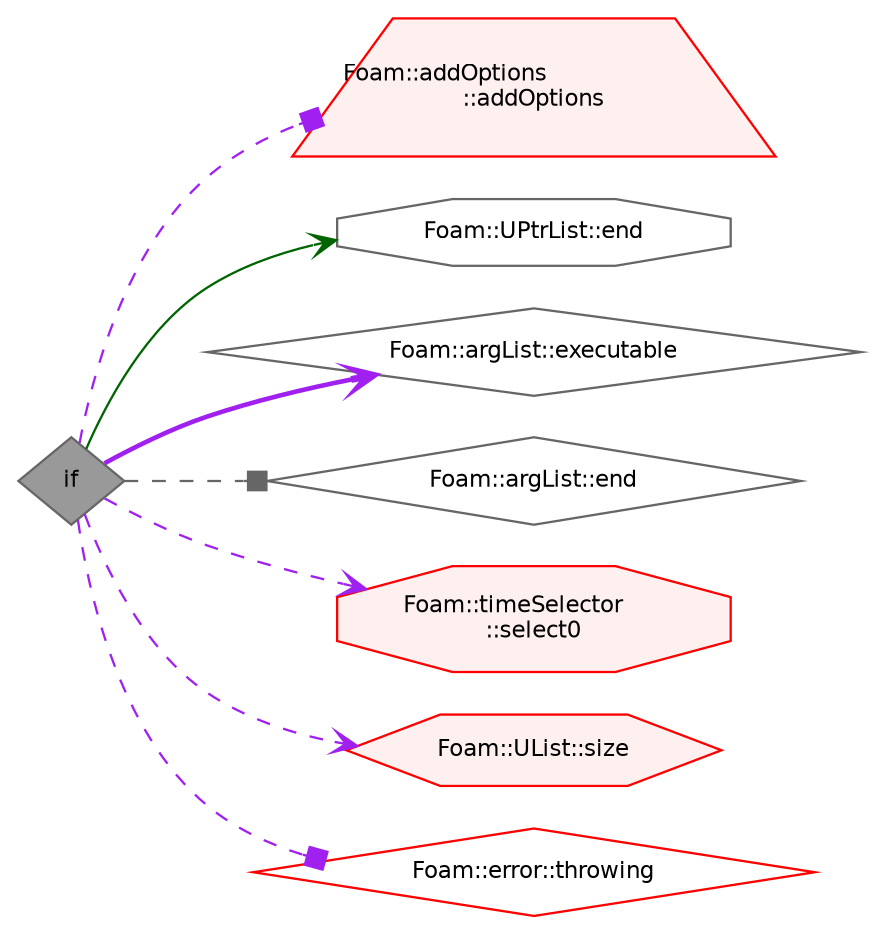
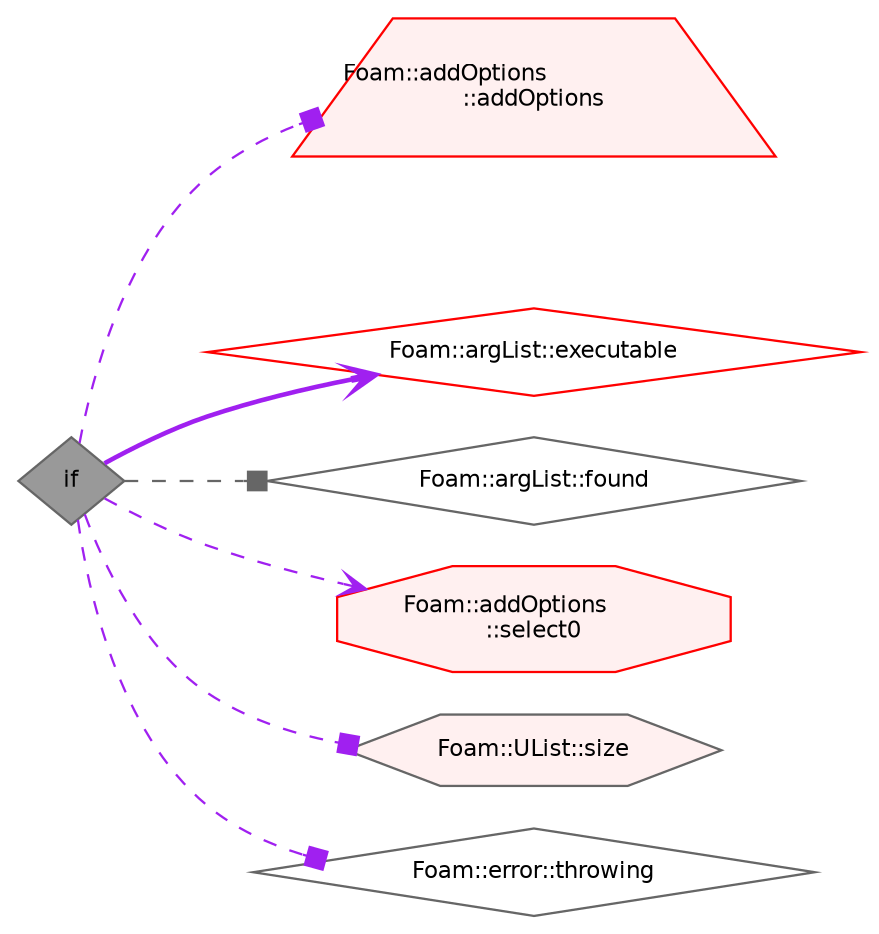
(534, 232) -> none
(534, 352) -> (534, 352)
(534, 481) -> (534, 481)
(534, 619) -> (534, 619)
(176, 666) -> (176, 666)
(534, 750) -> (534, 750)
(534, 872) -> (534, 872)
